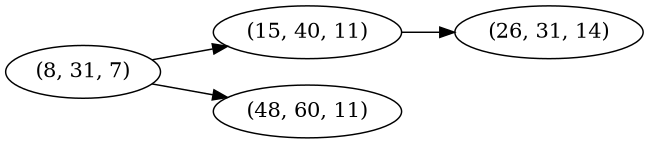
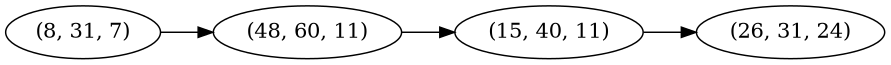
(549, 32) -> (791, 32)
(183, 54) -> (421, 32)
